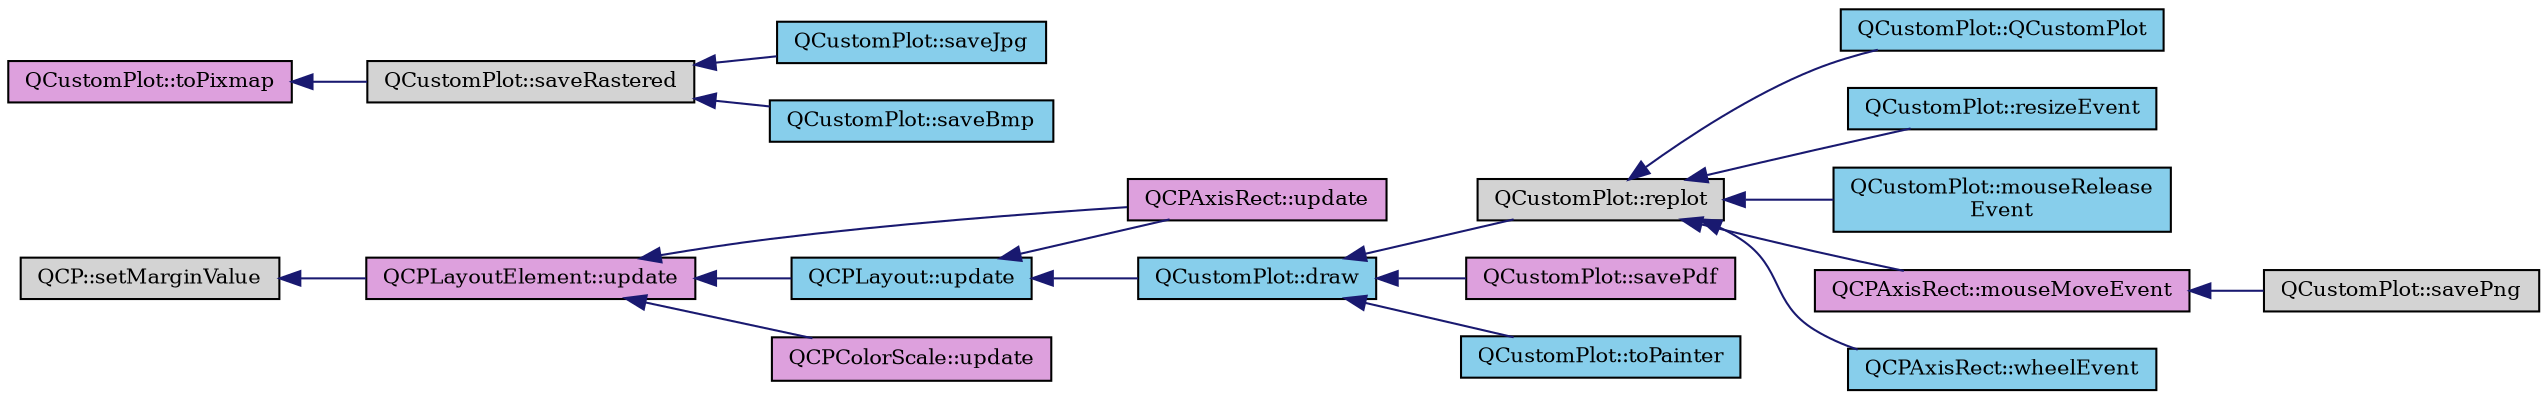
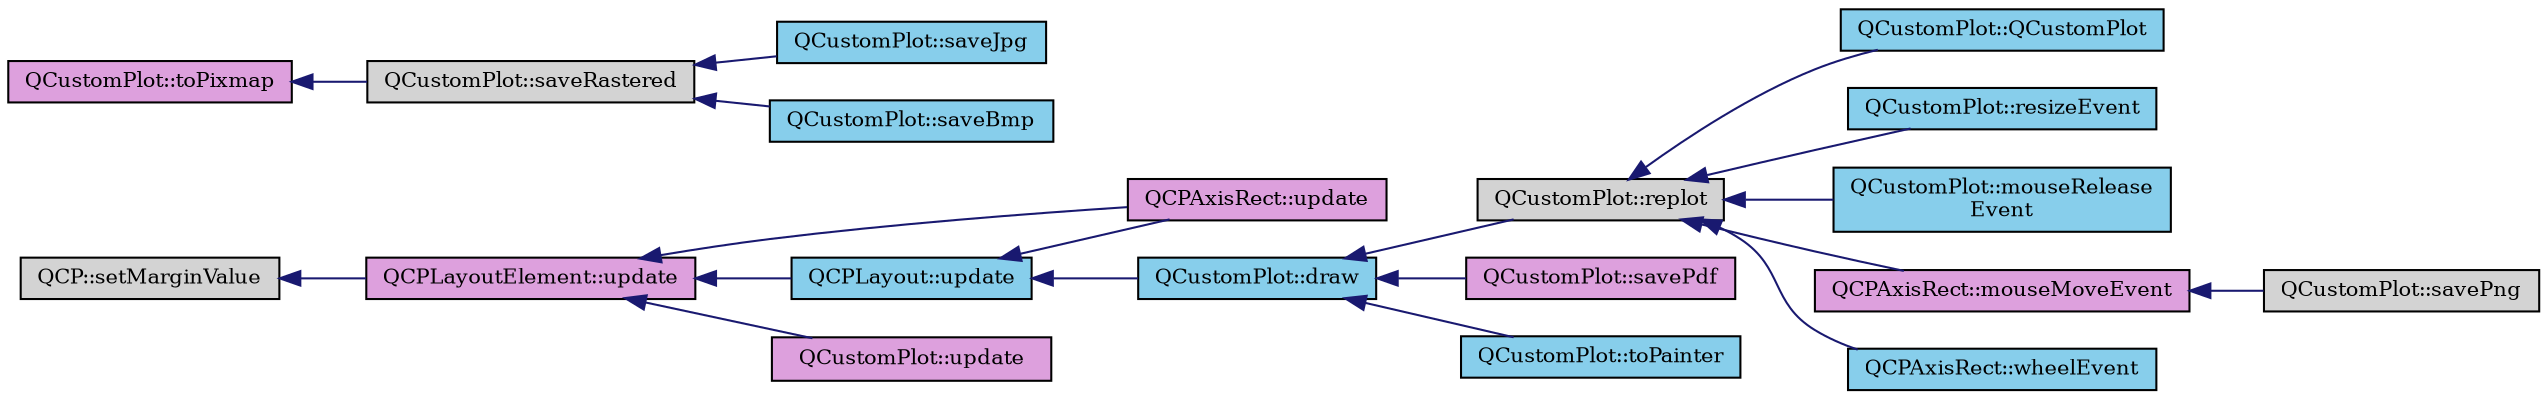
(912, 359) -> (912, 359)
